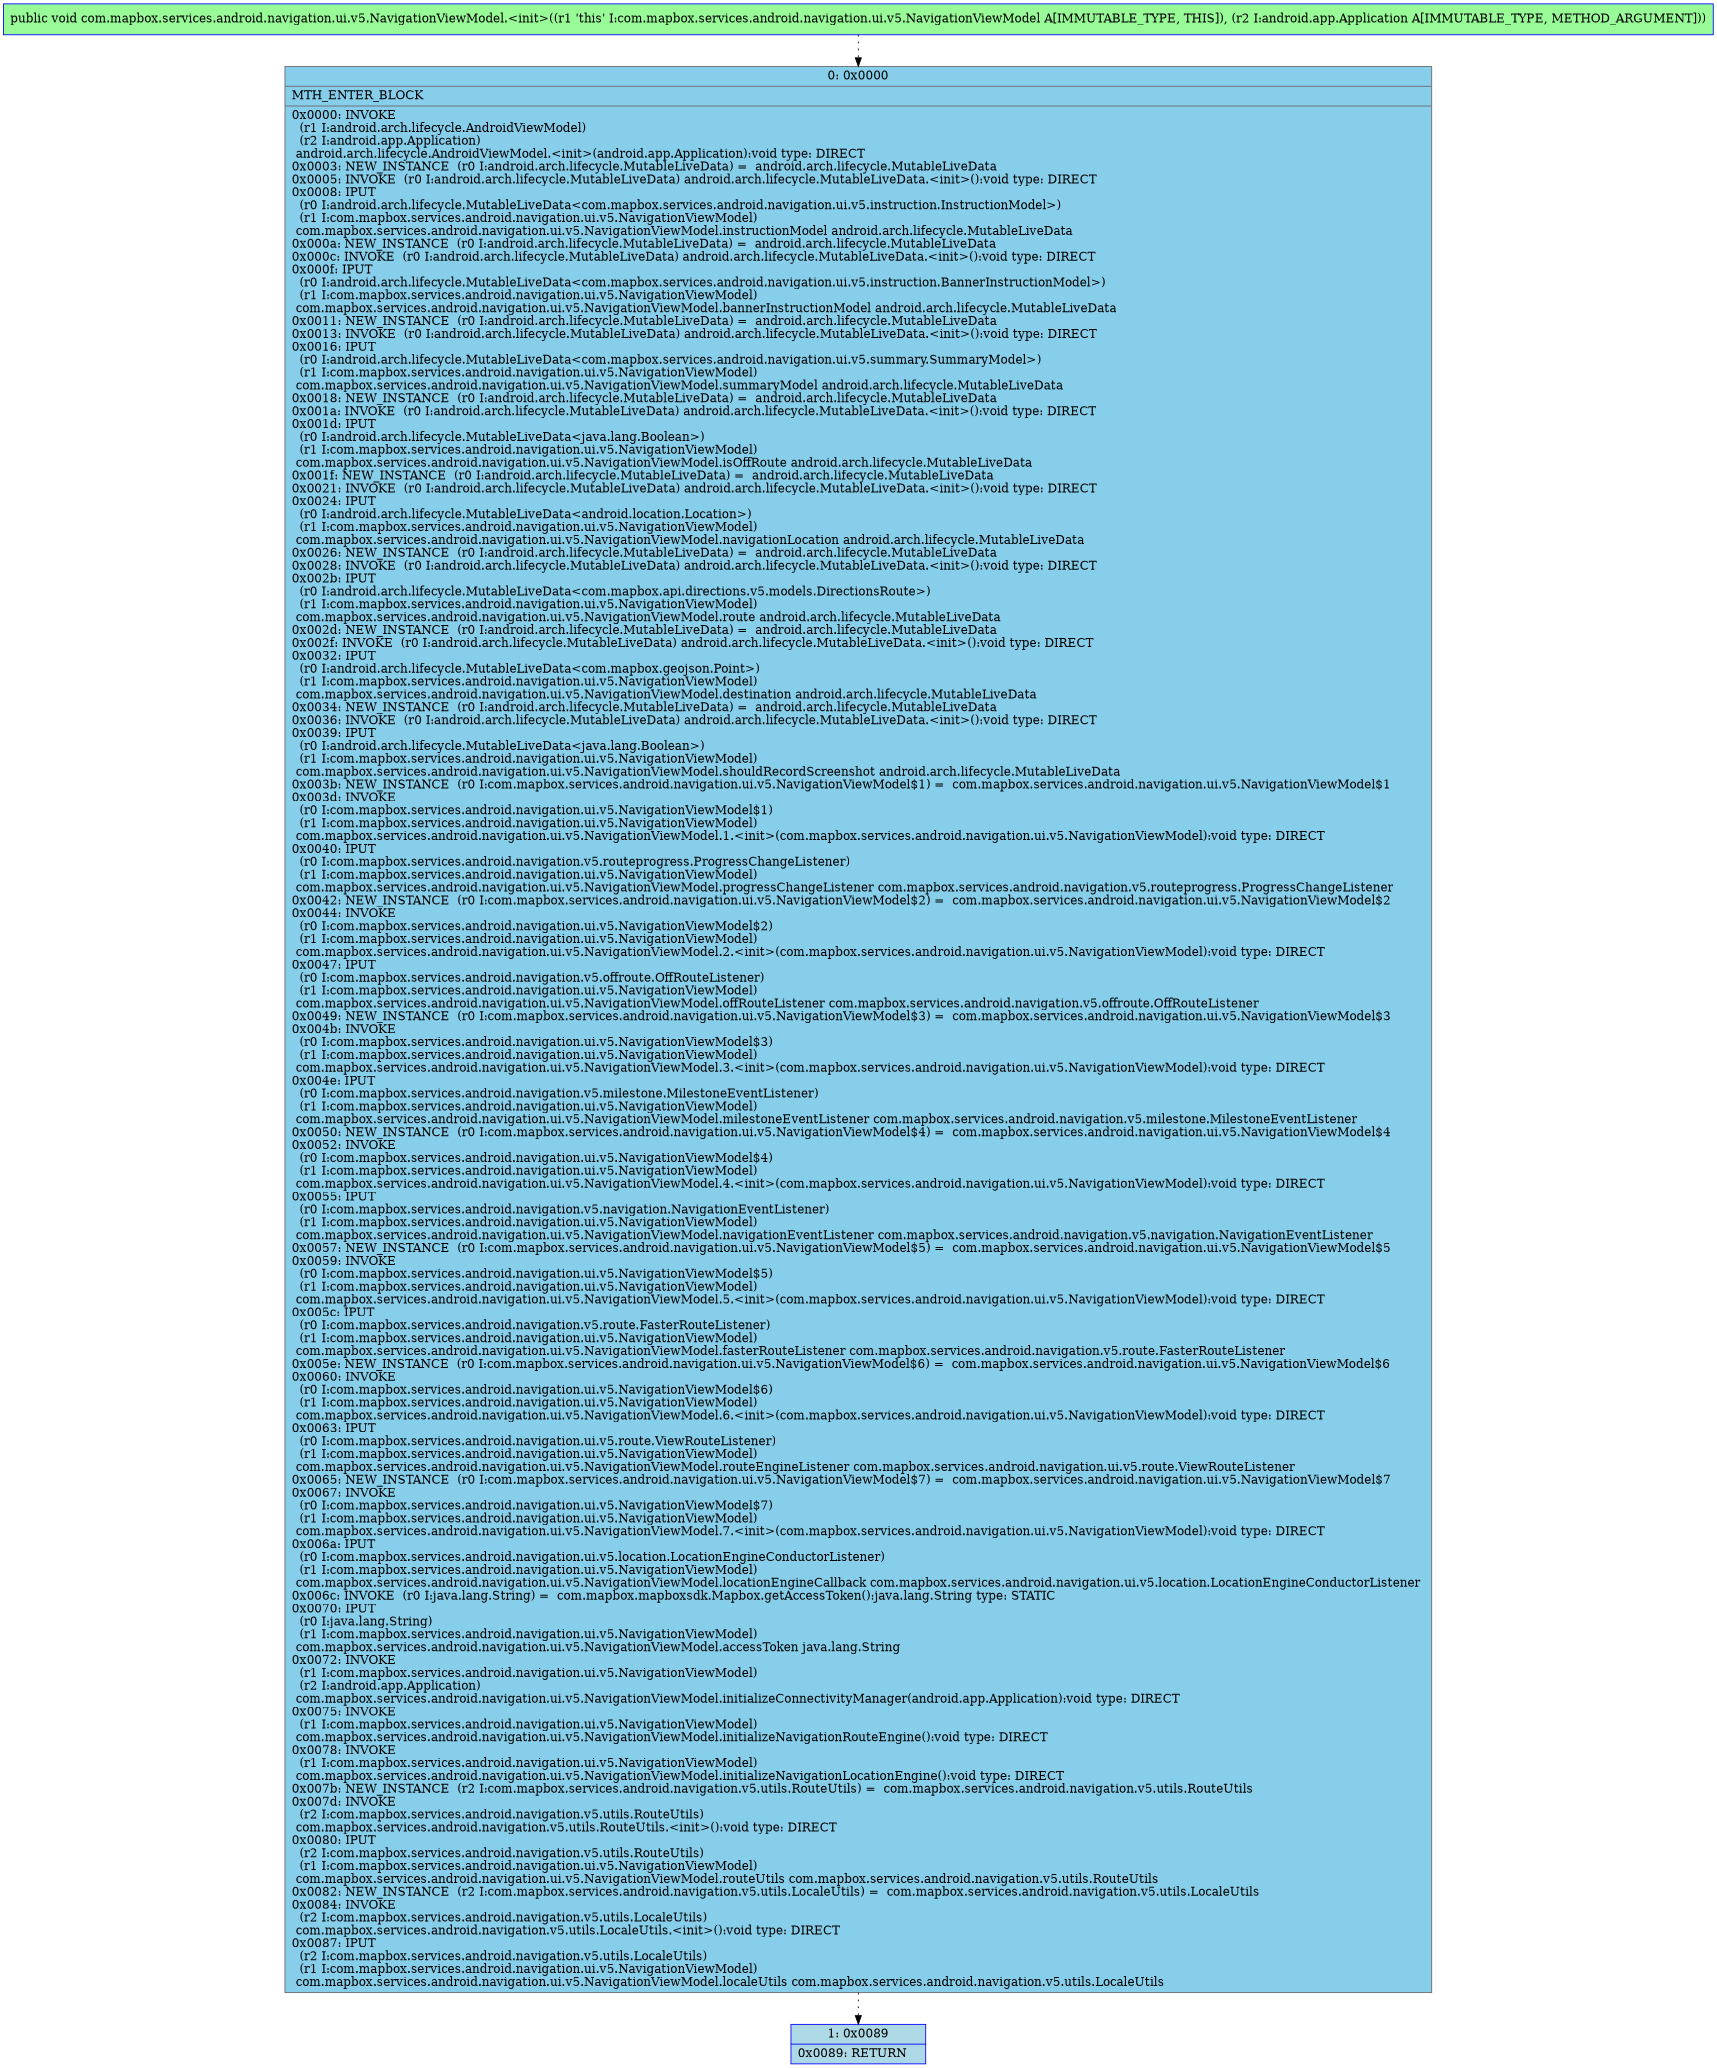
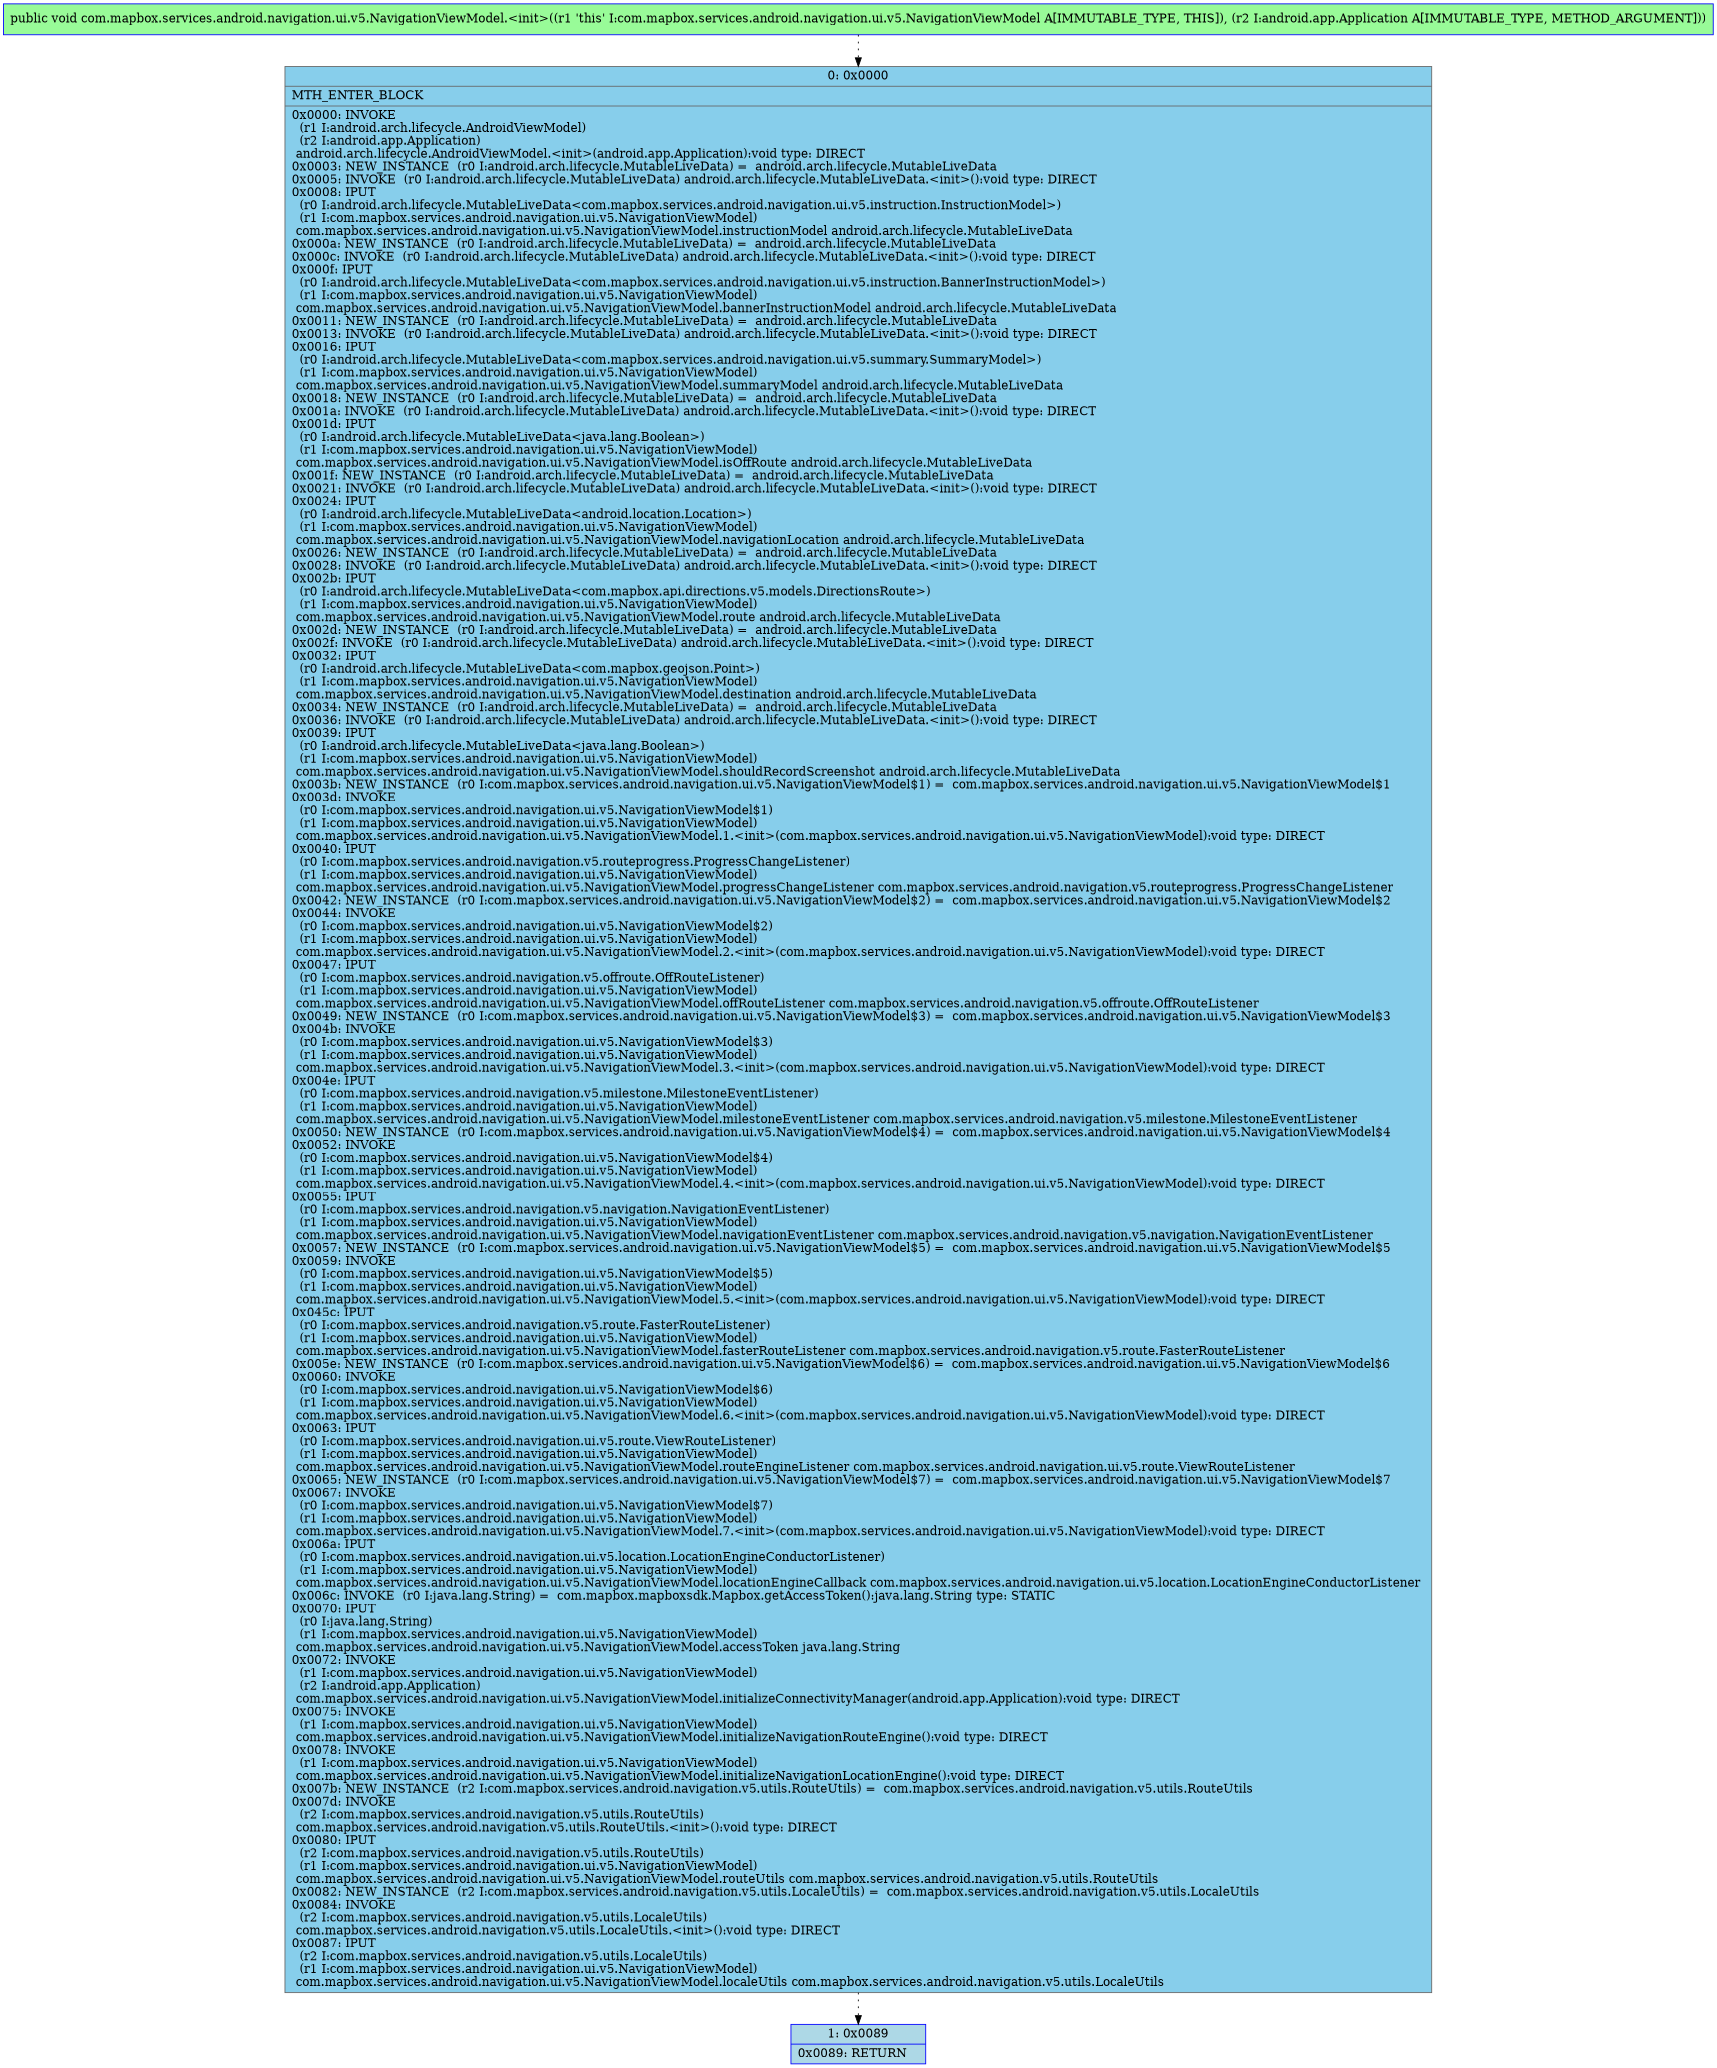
(337, 1313) -> (337, 1313)
